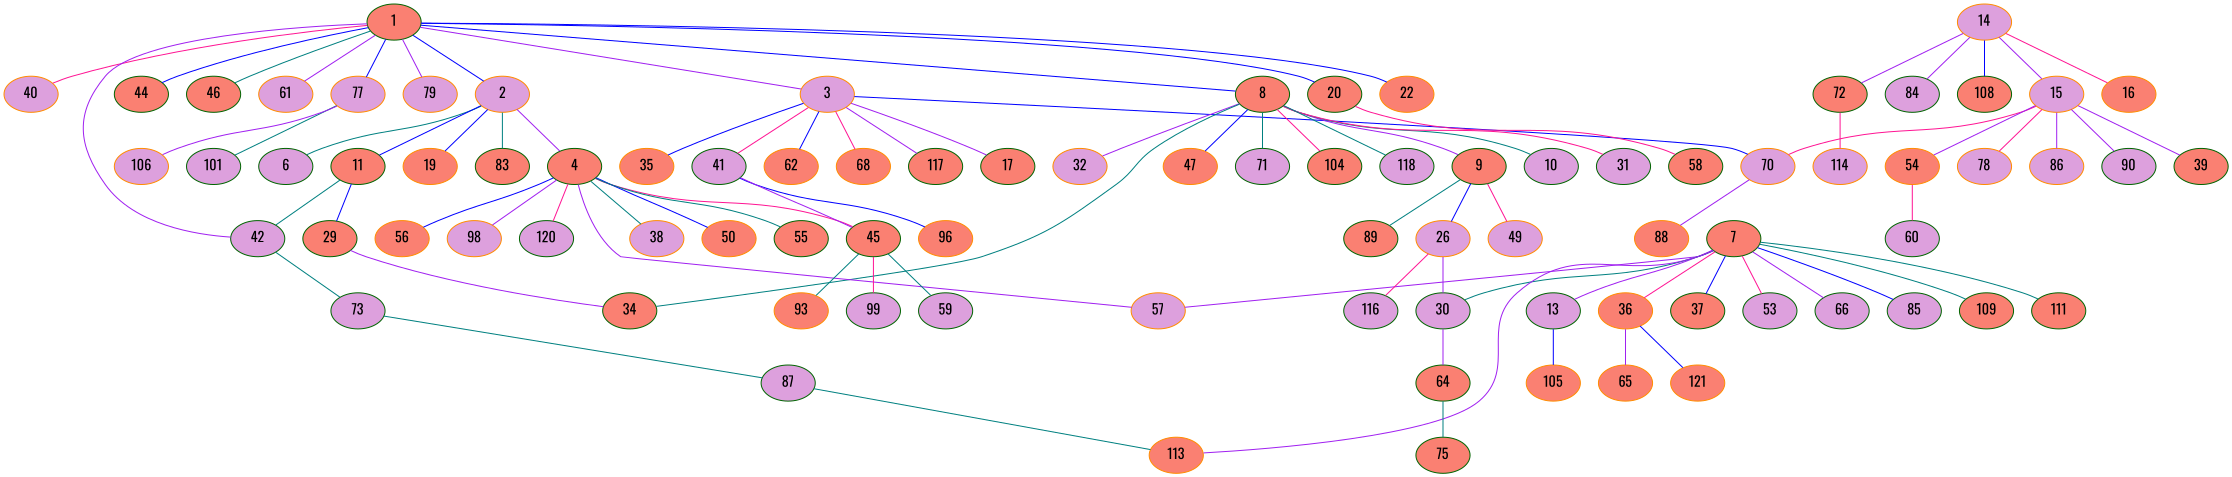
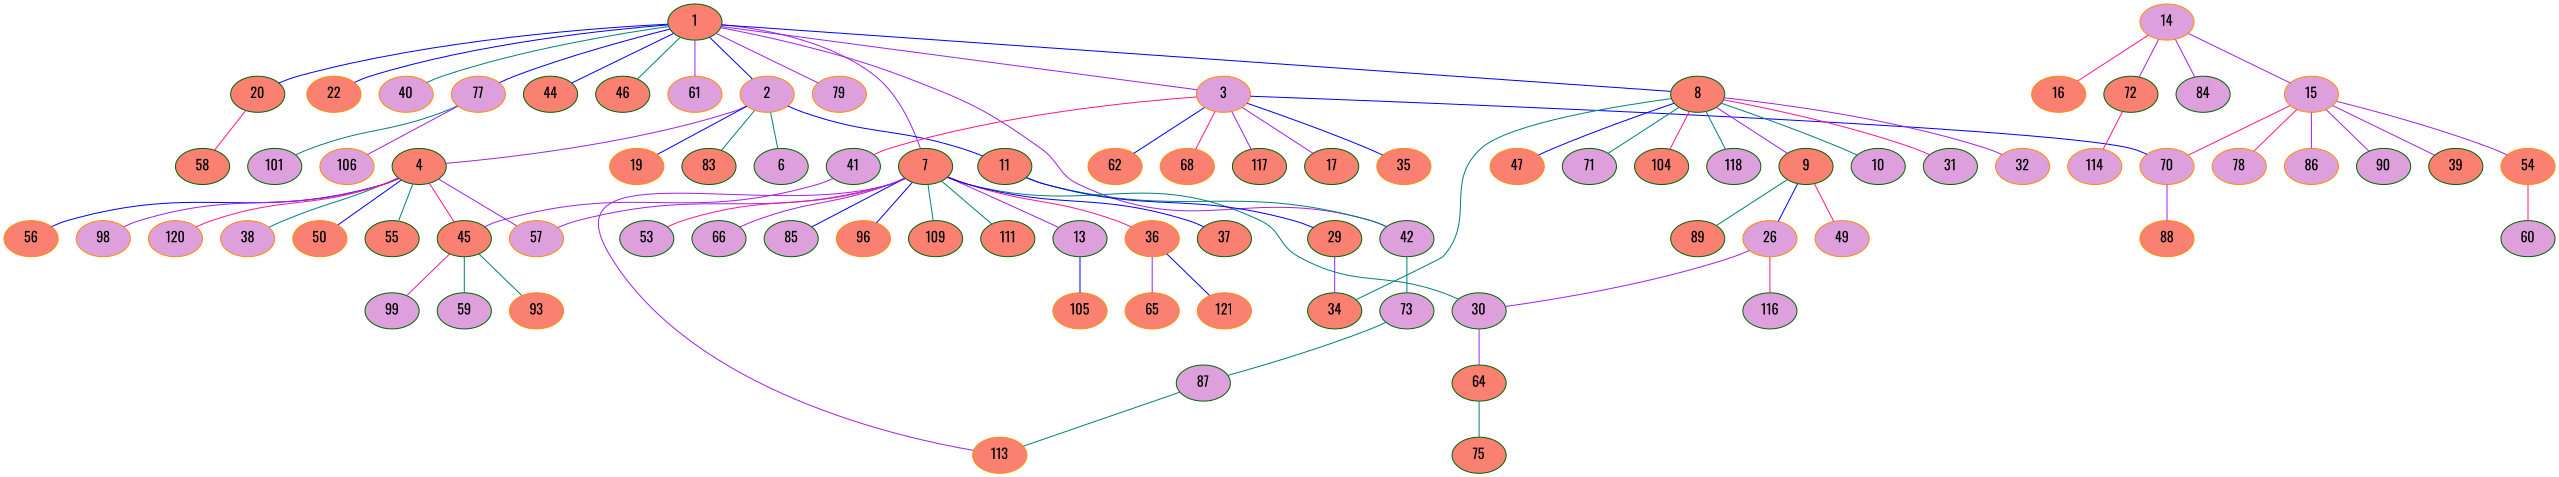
(209, 46) -> (546, 48)
none -> (869, 72)
(1984, 94) -> none
(832, 203) -> (894, 203)
(547, 239) -> (175, 239)
